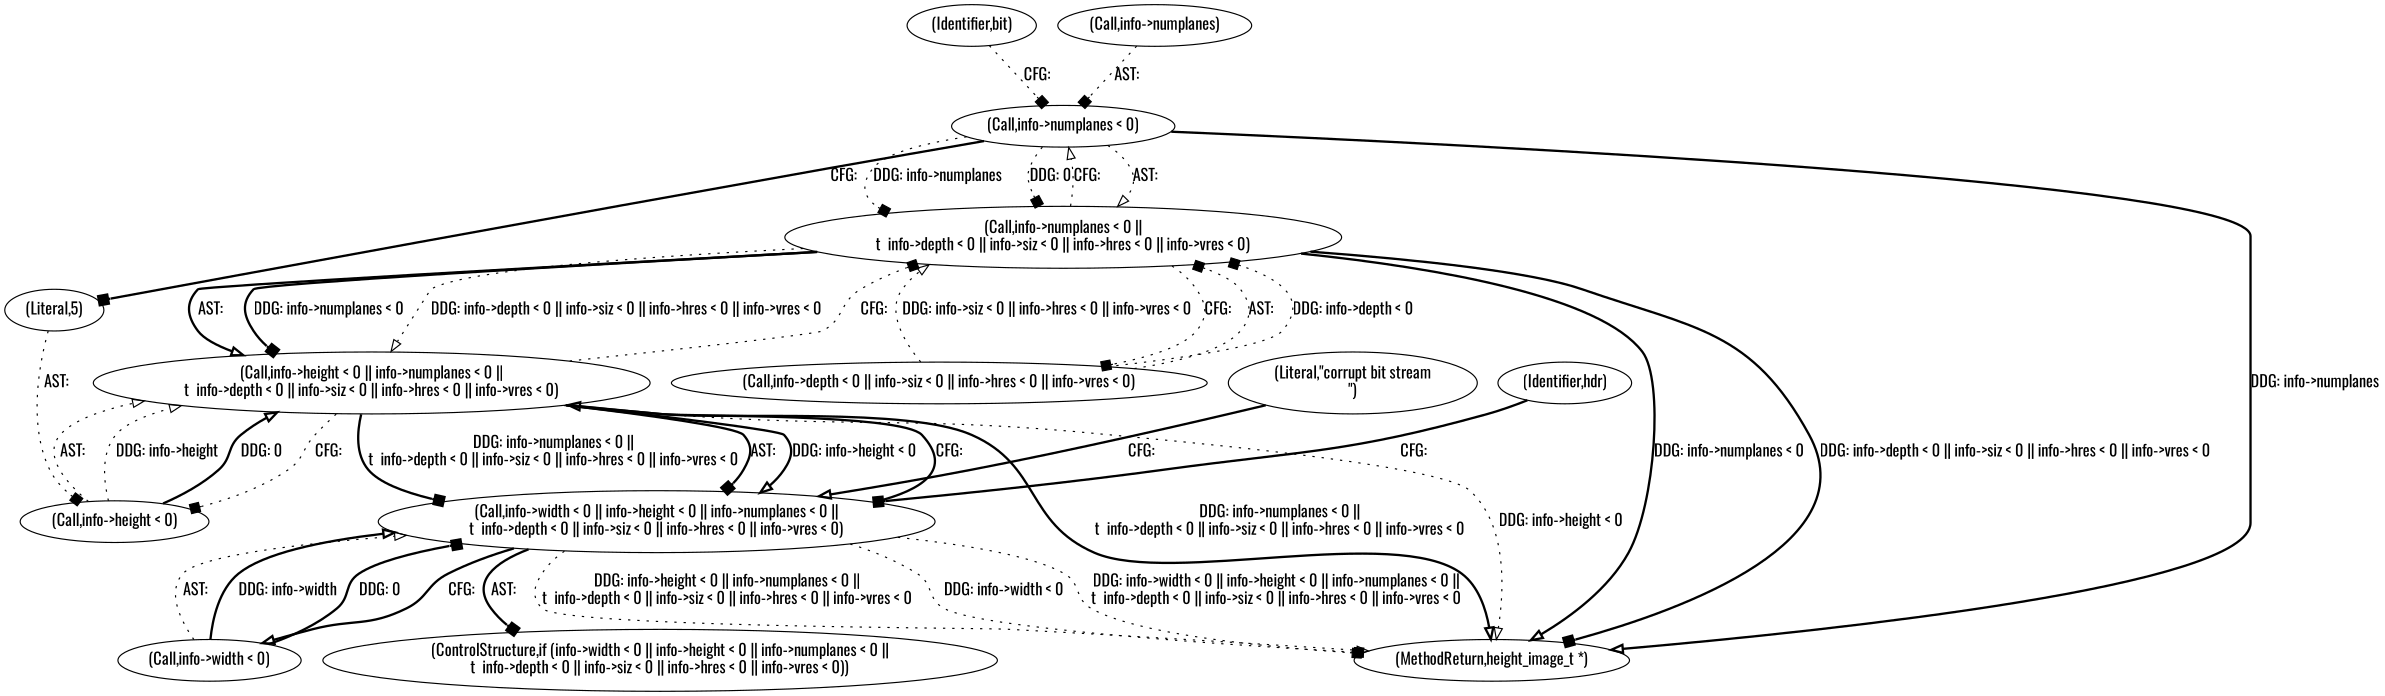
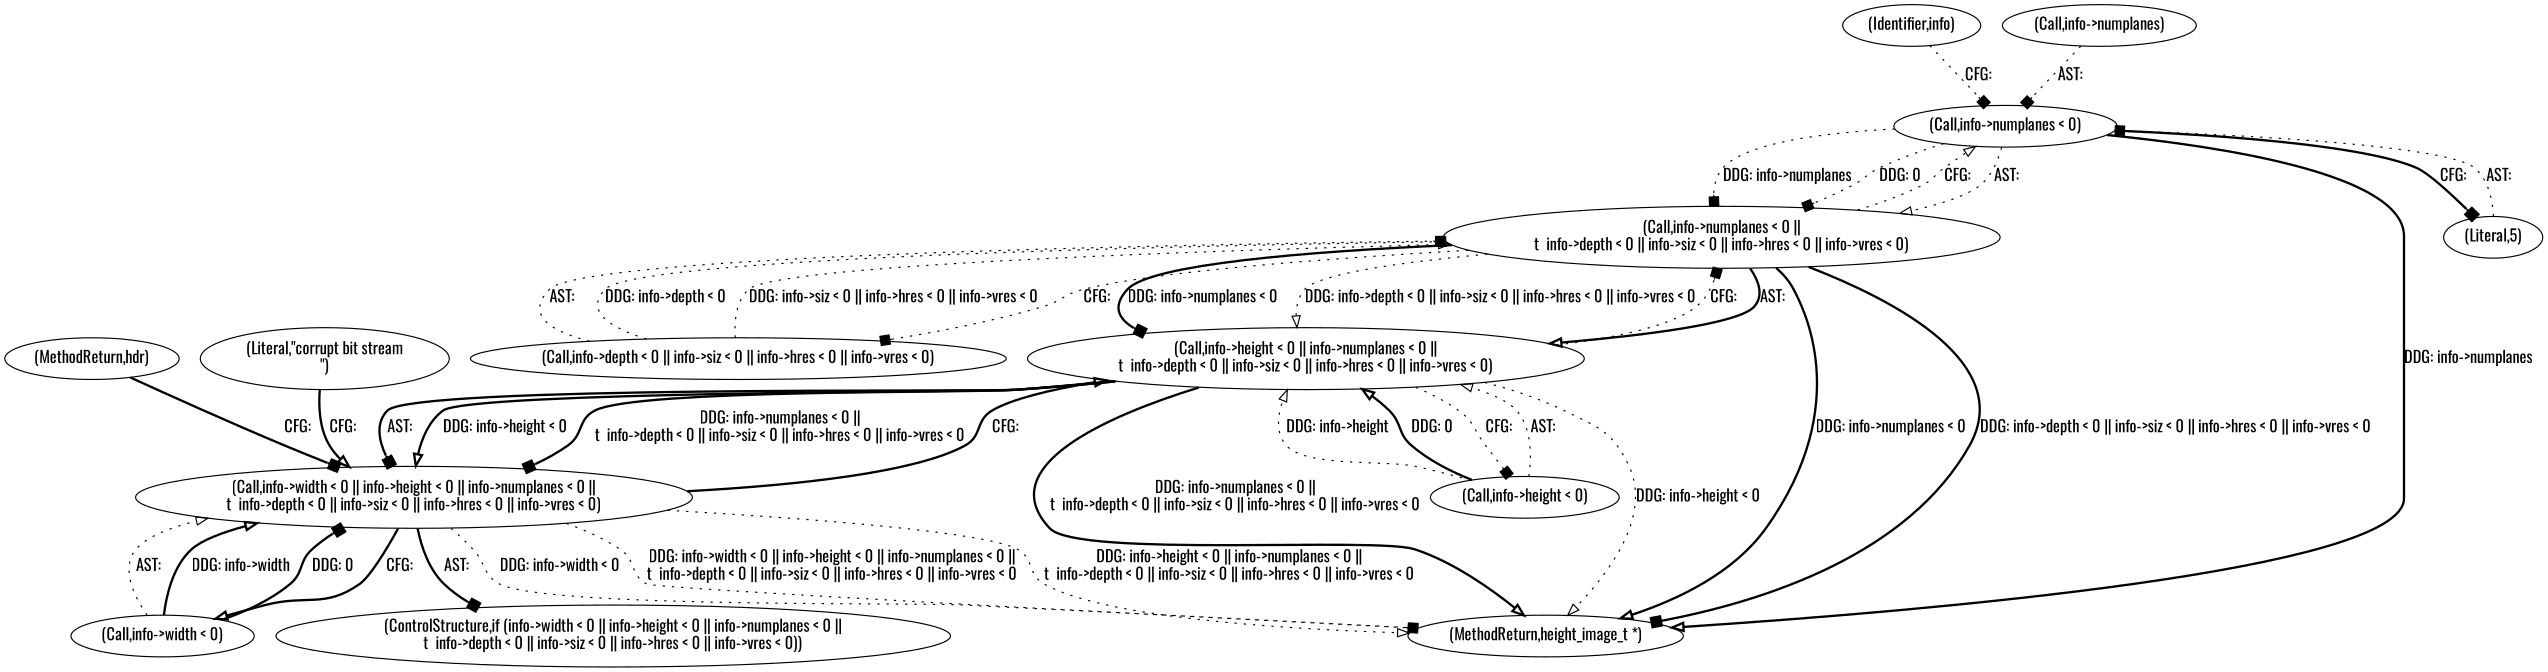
(972, 25) -> (1912, 25)
(1565, 383) -> (92, 359)
(37, 417) -> (2349, 144)
